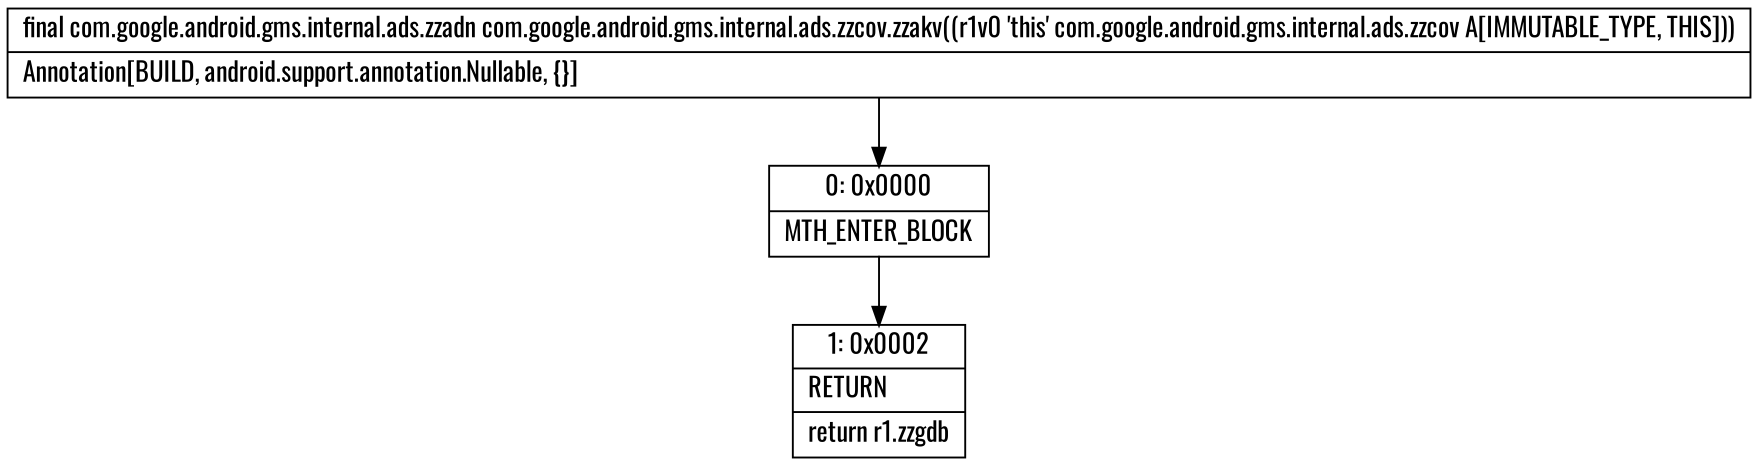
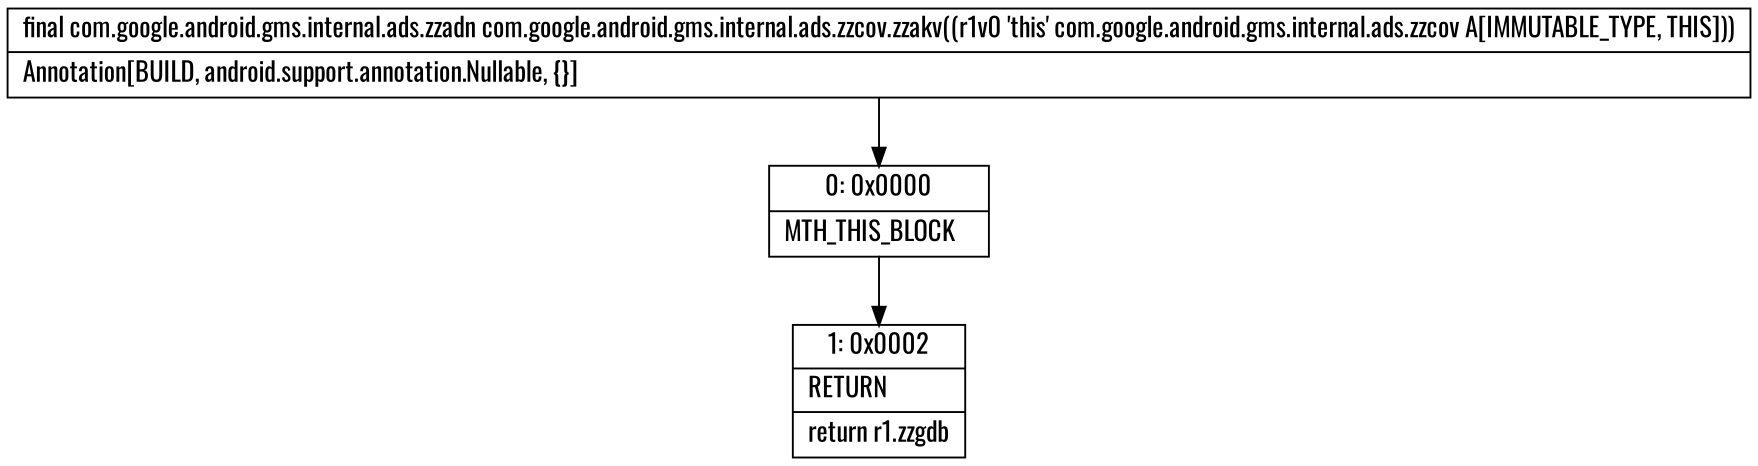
(879, 233) -> (870, 233)
